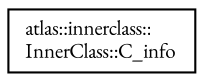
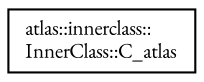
(102, 41) -> (102, 41)
